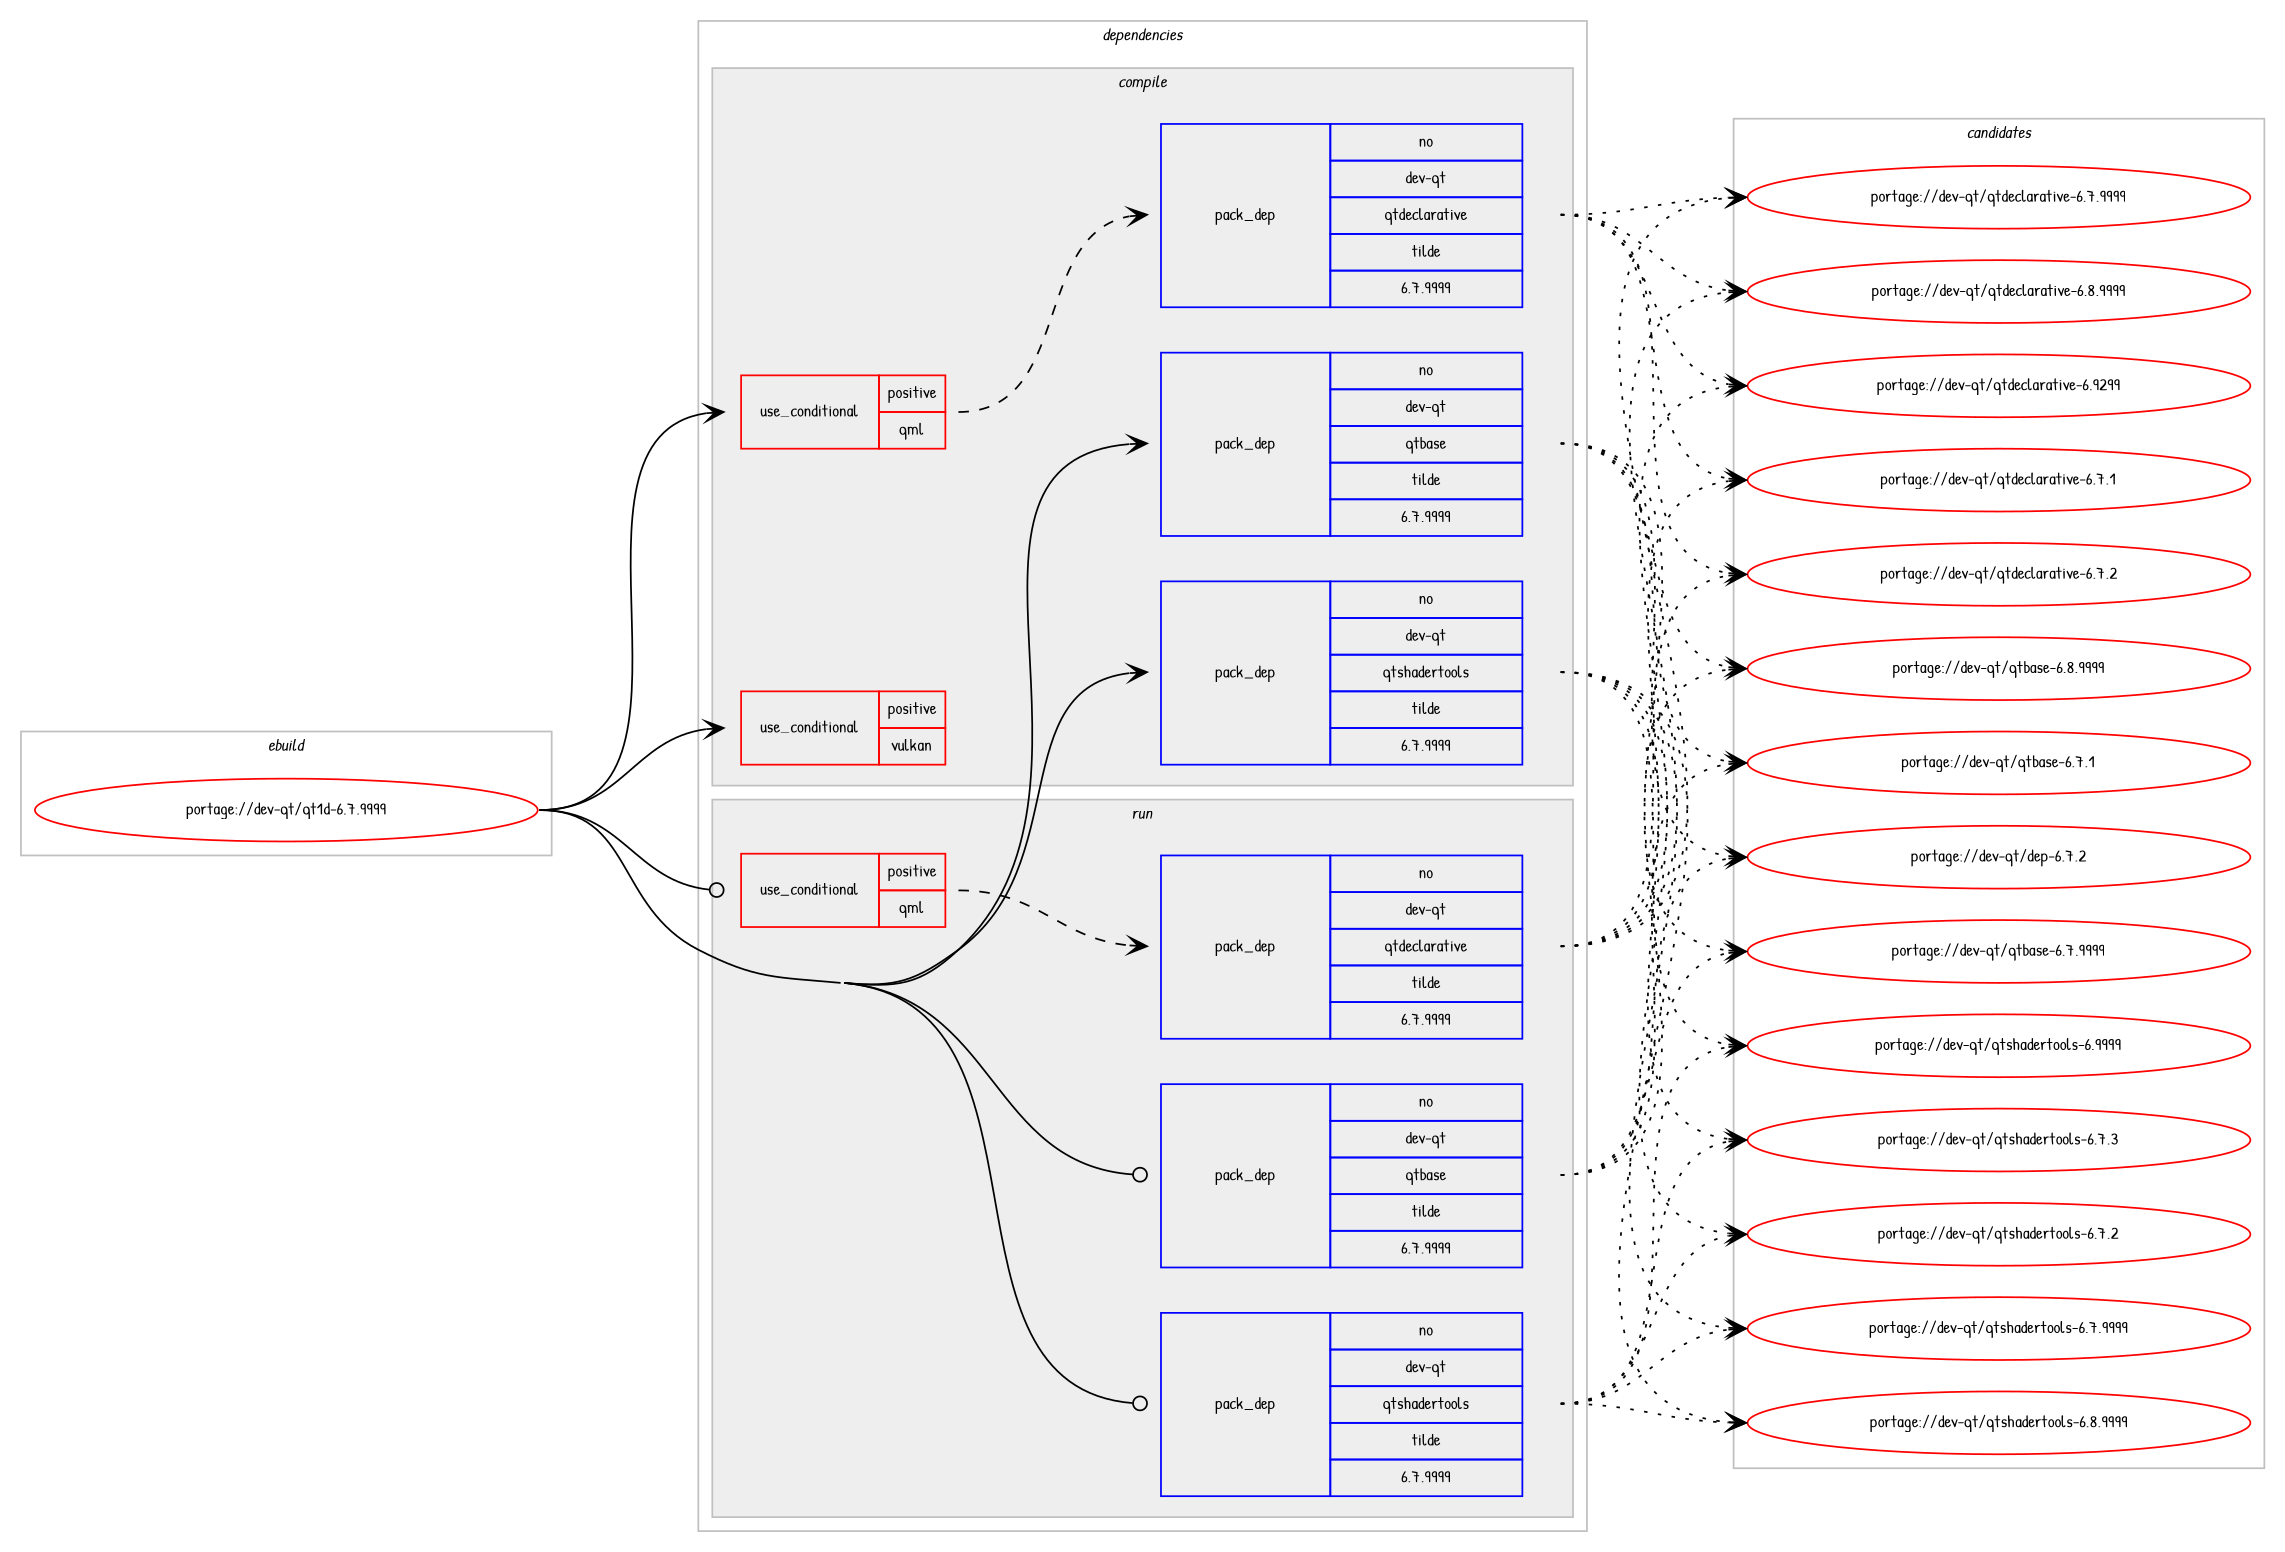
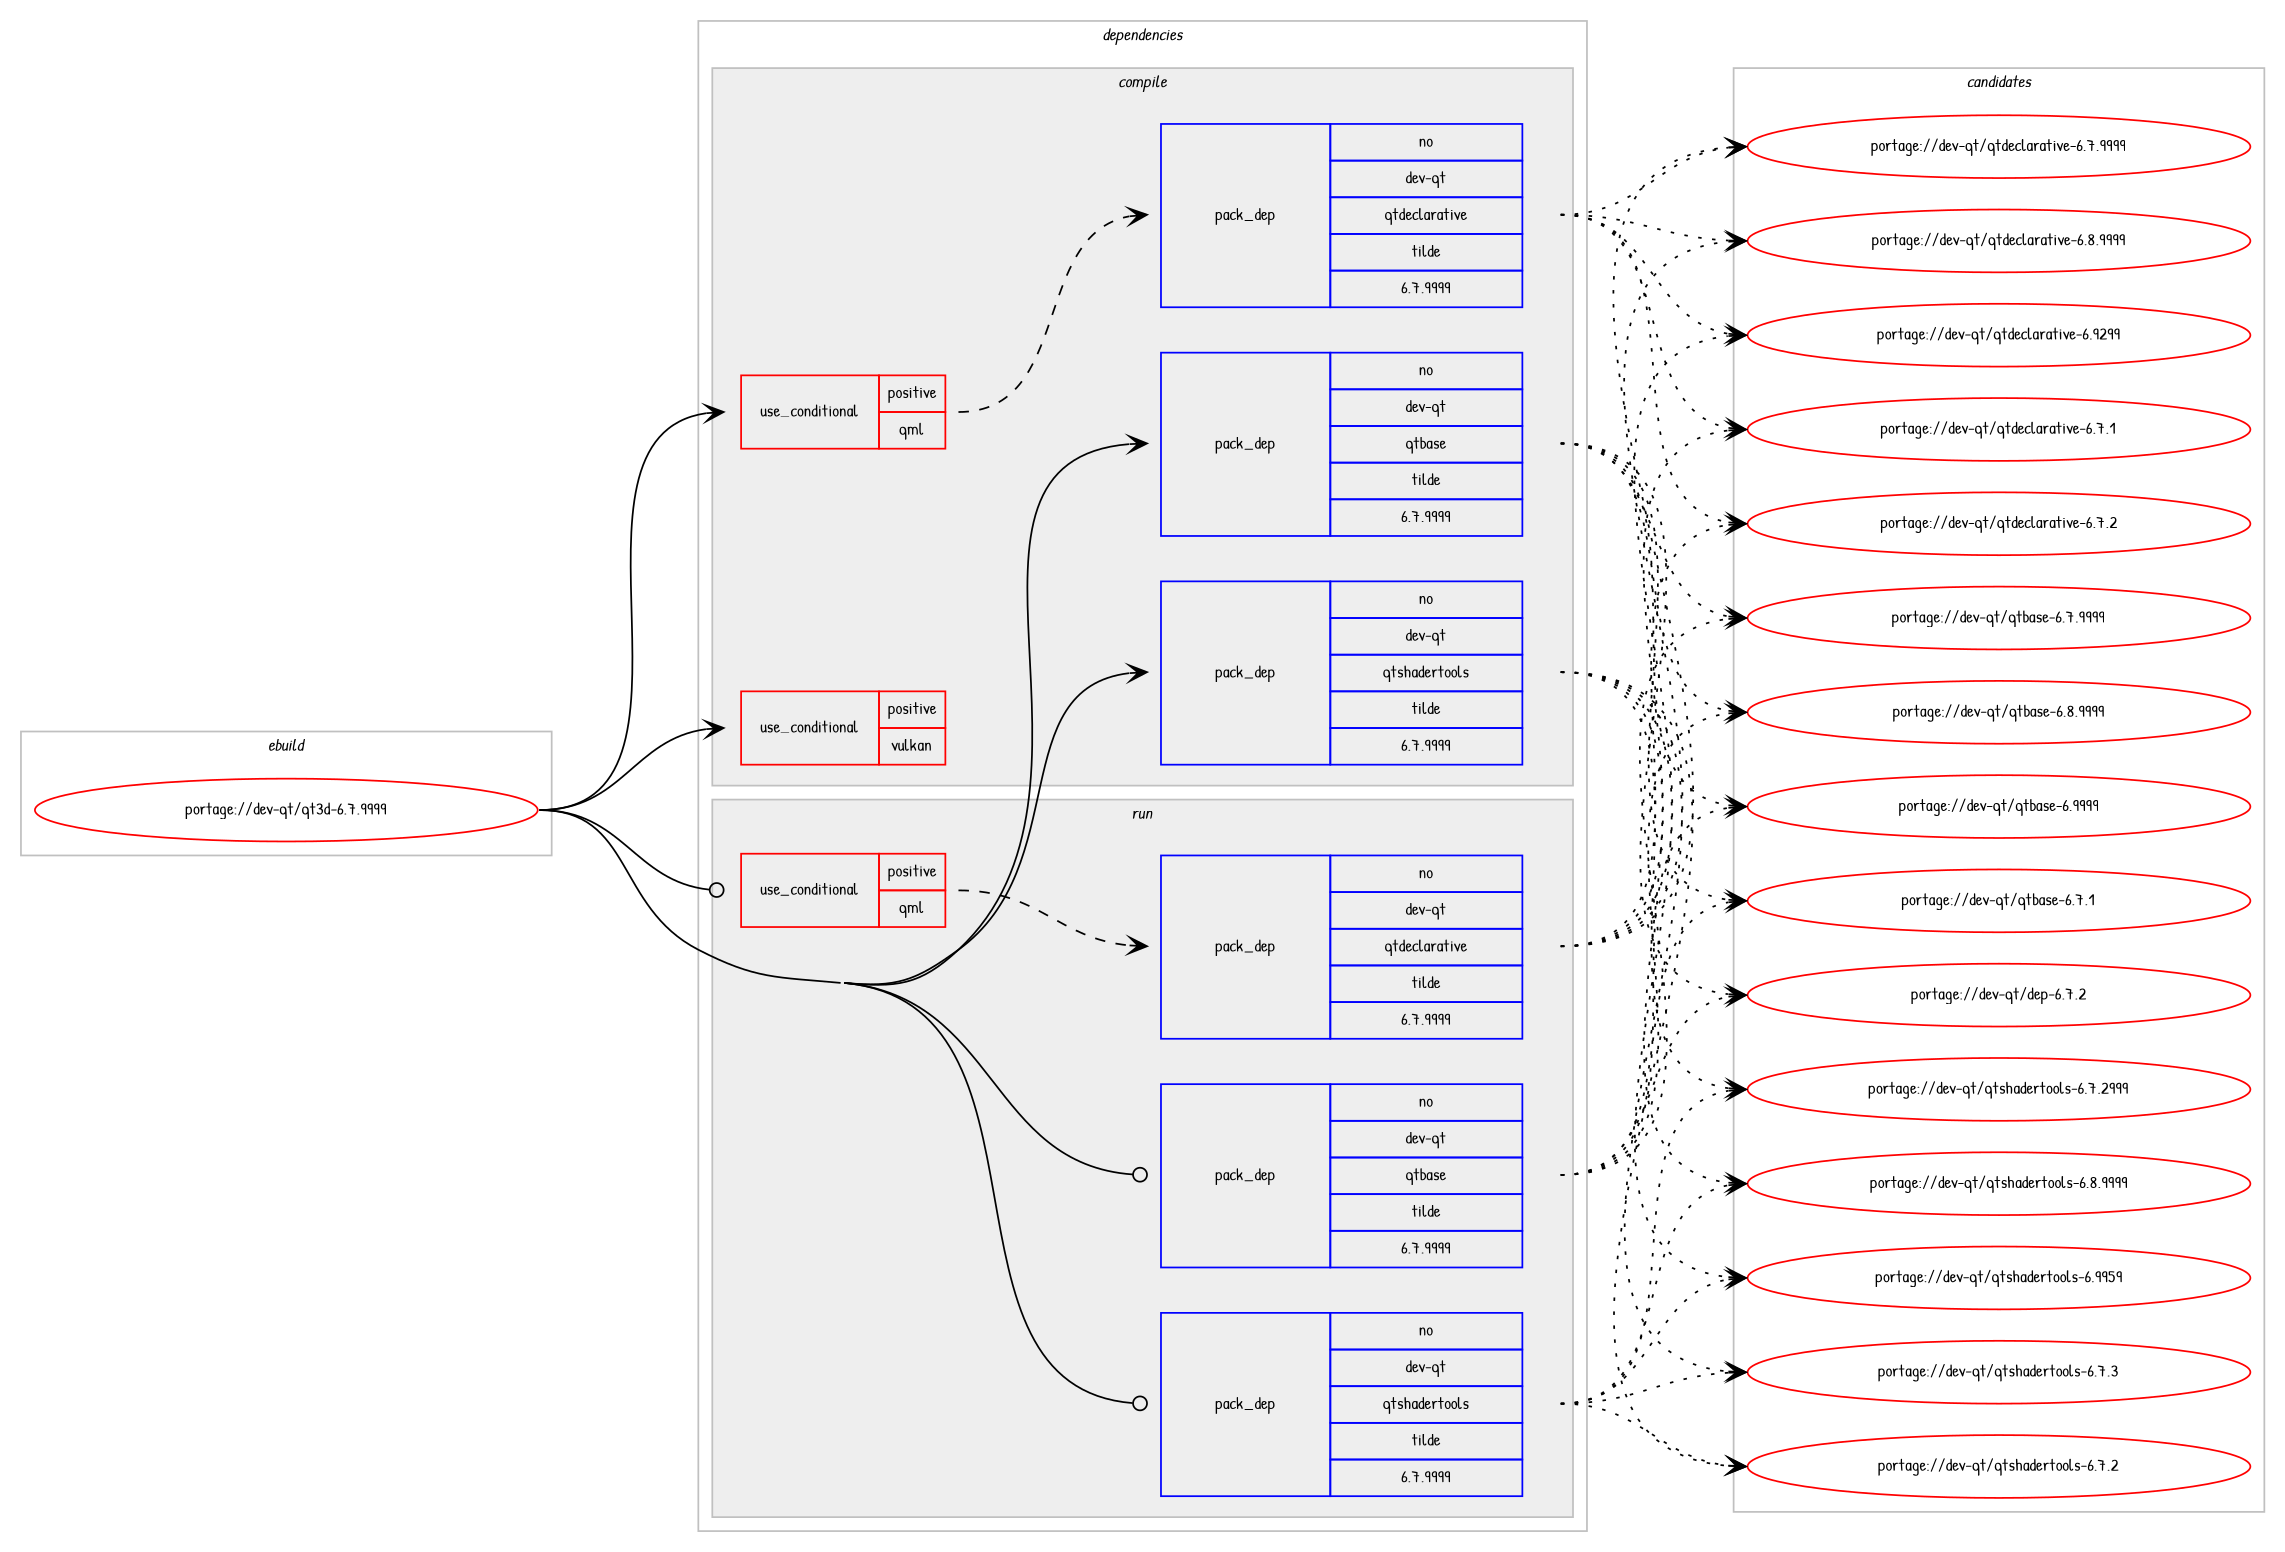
none -> (1999, 807)
(286, 810) -> (286, 810)
(1999, 1046) -> (1999, 1278)
(1999, 1329) -> (1999, 1089)
